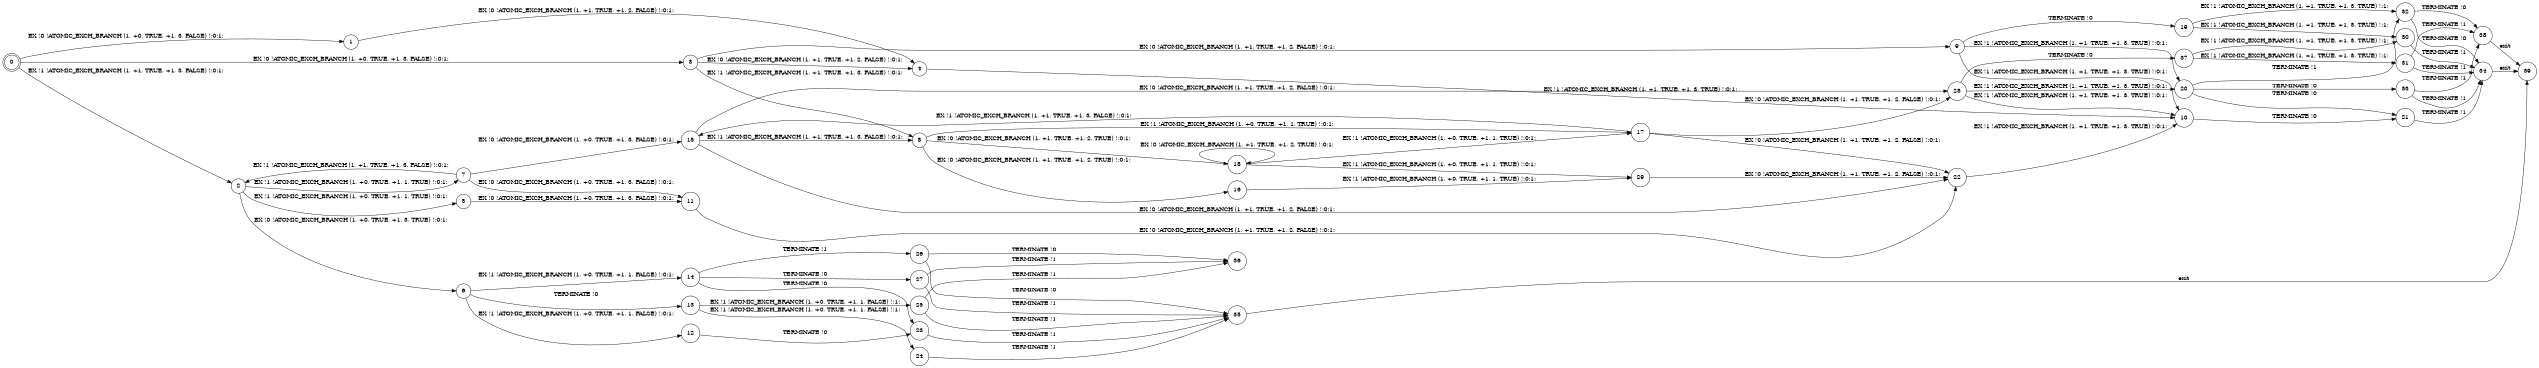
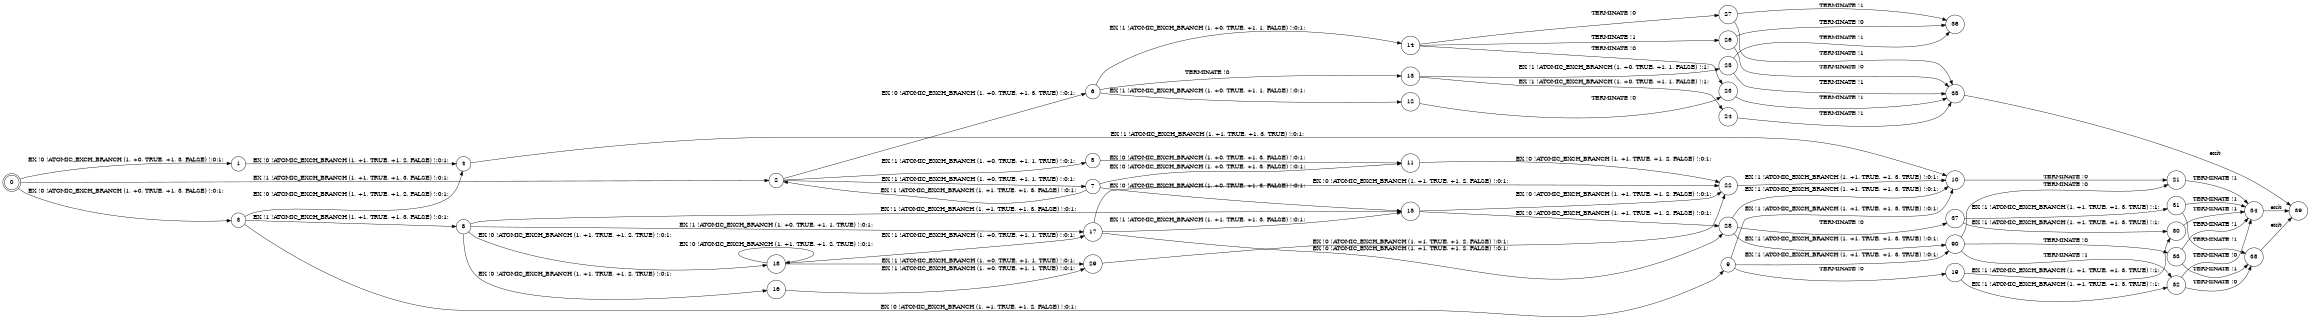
(2184, 89) -> (1955, 244)
(804, 140) -> (933, 213)
